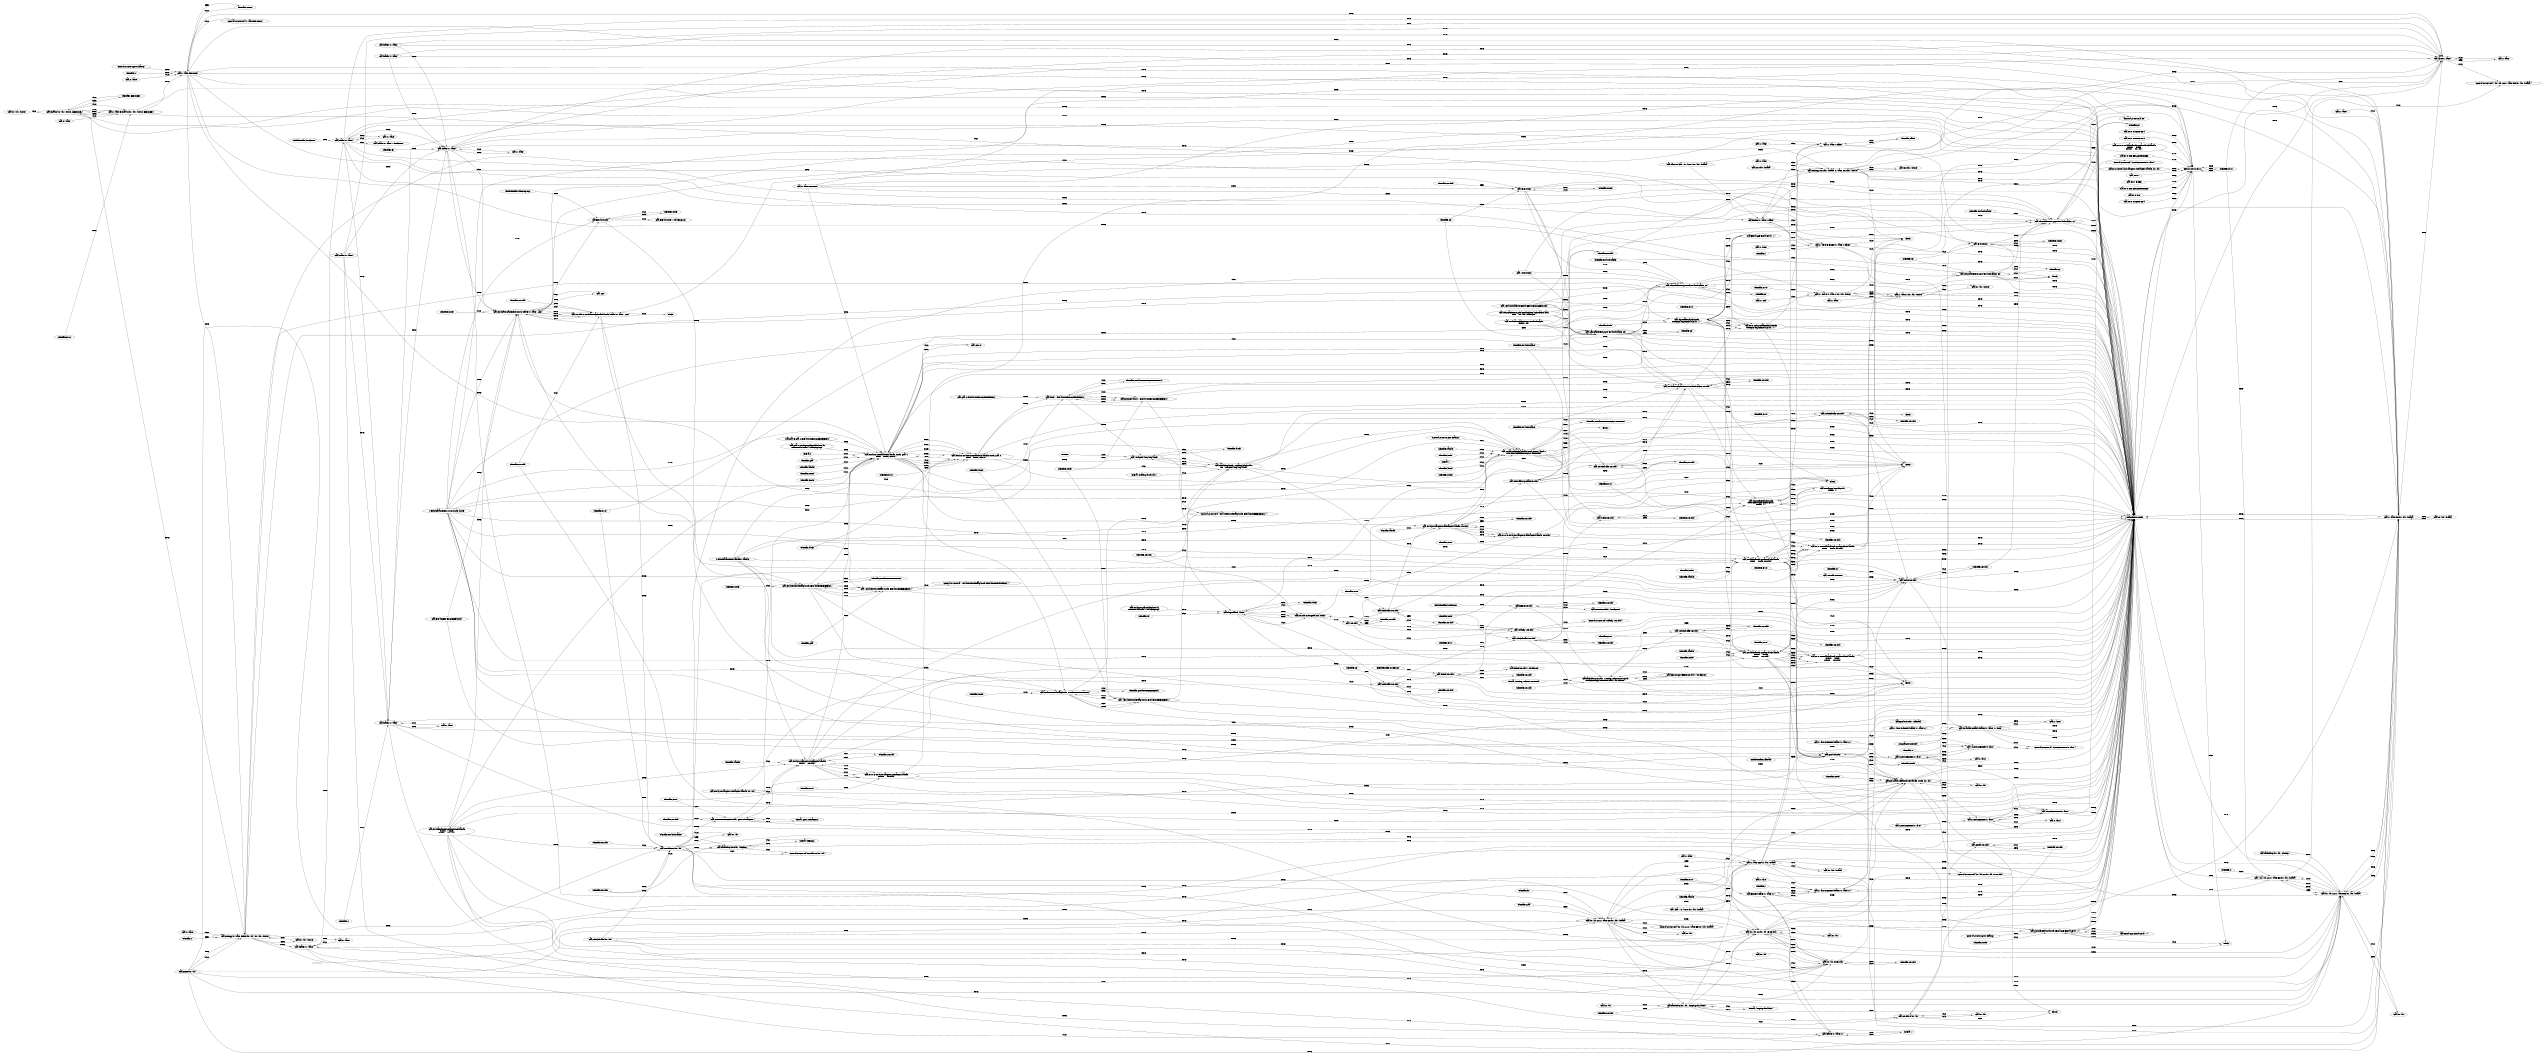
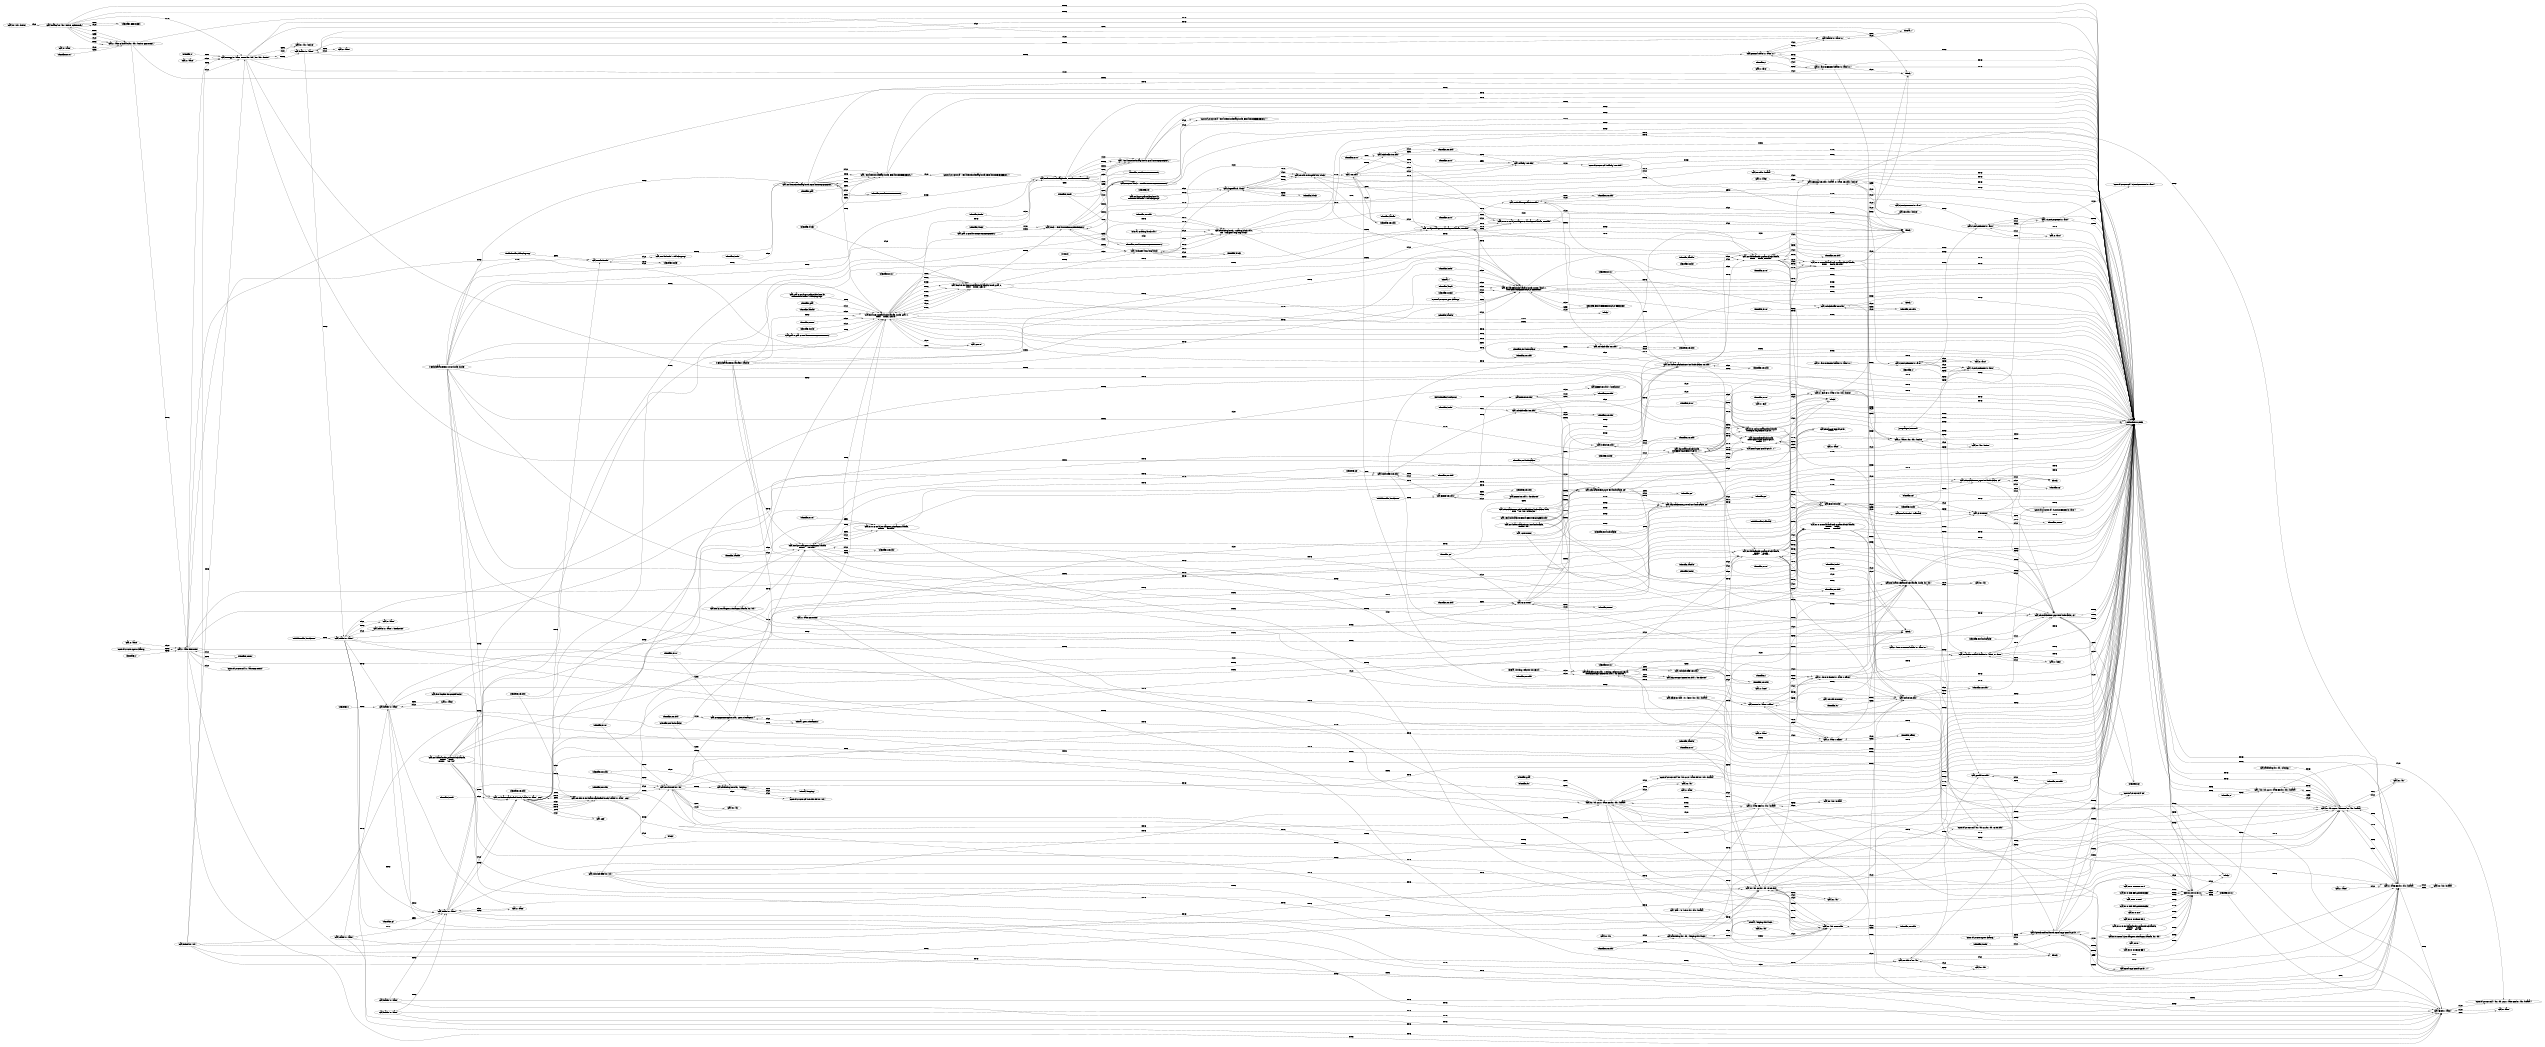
(318, 436) -> none
(807, 454) -> none
